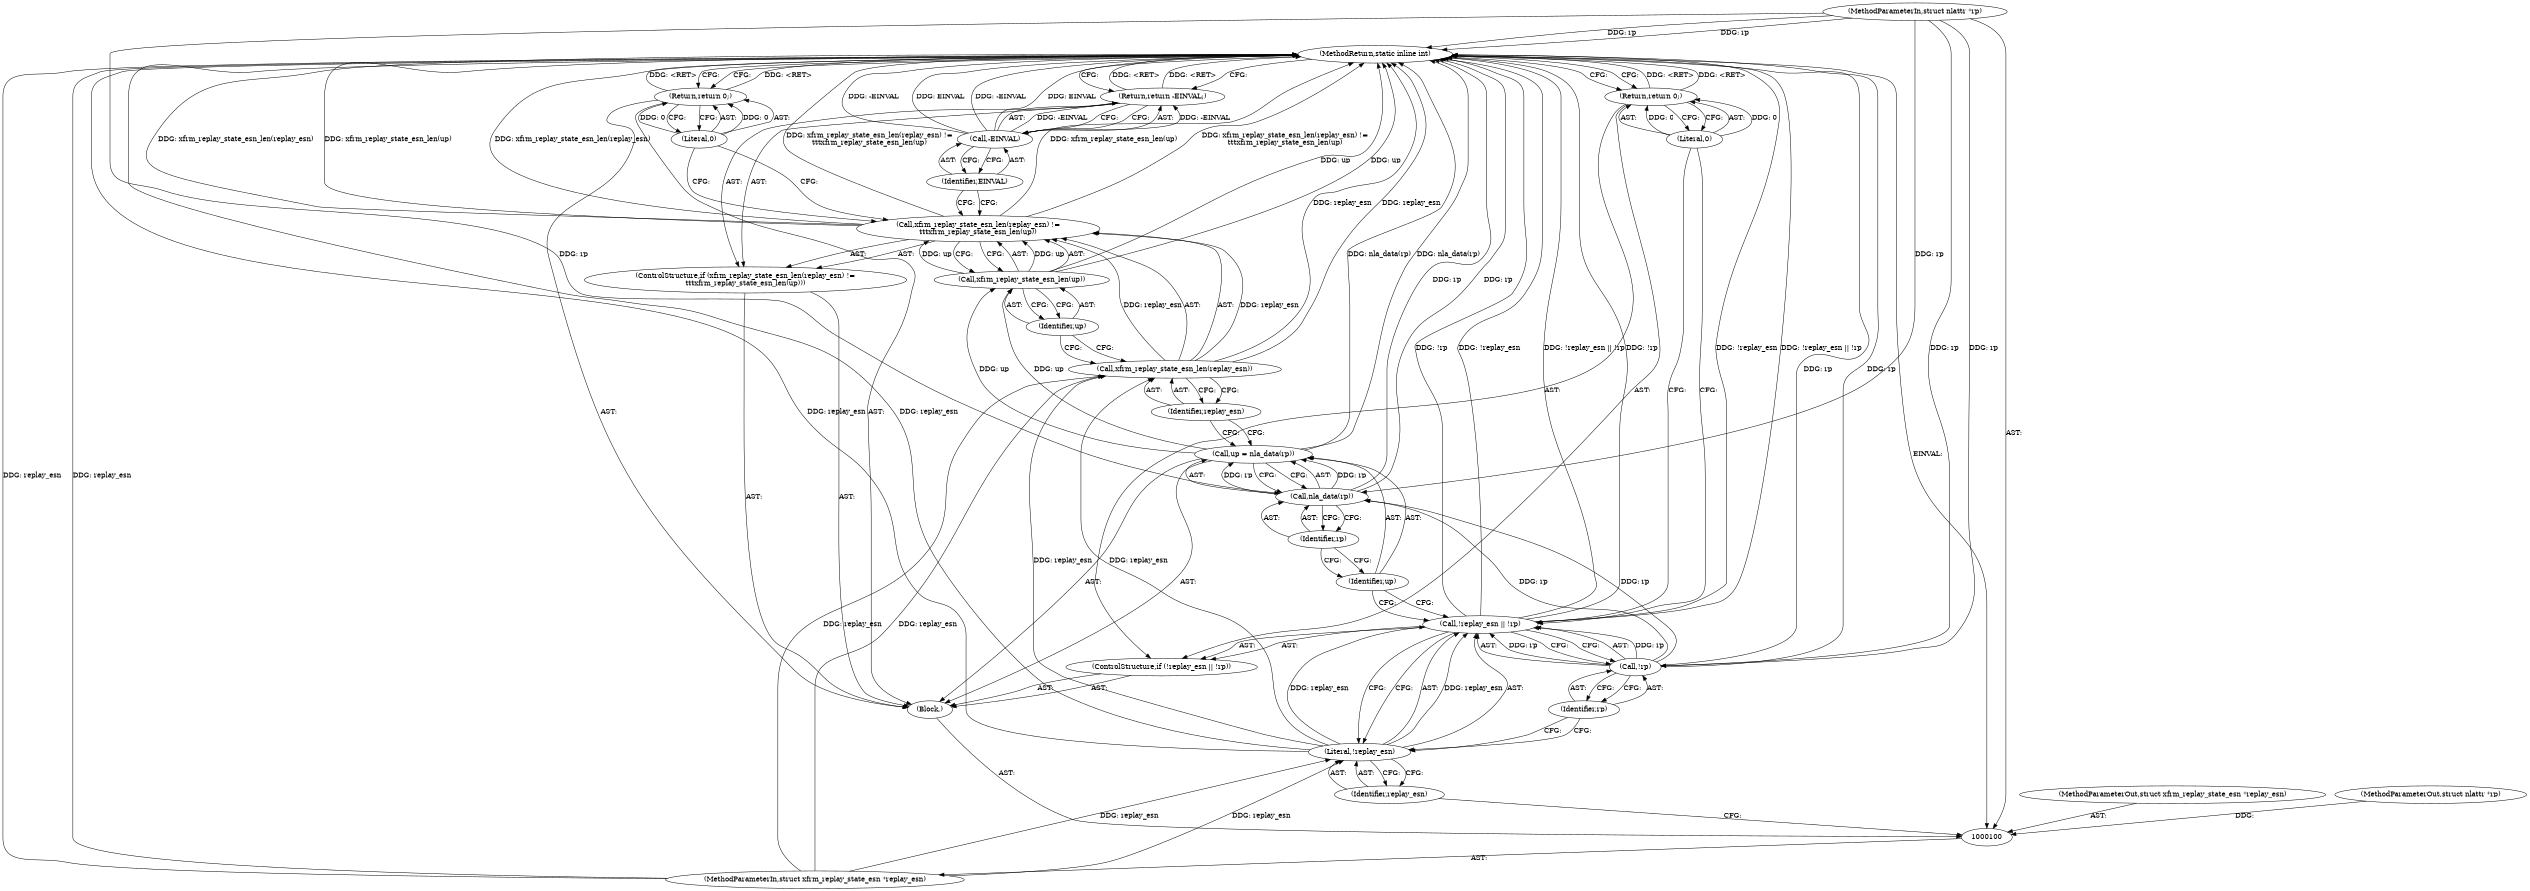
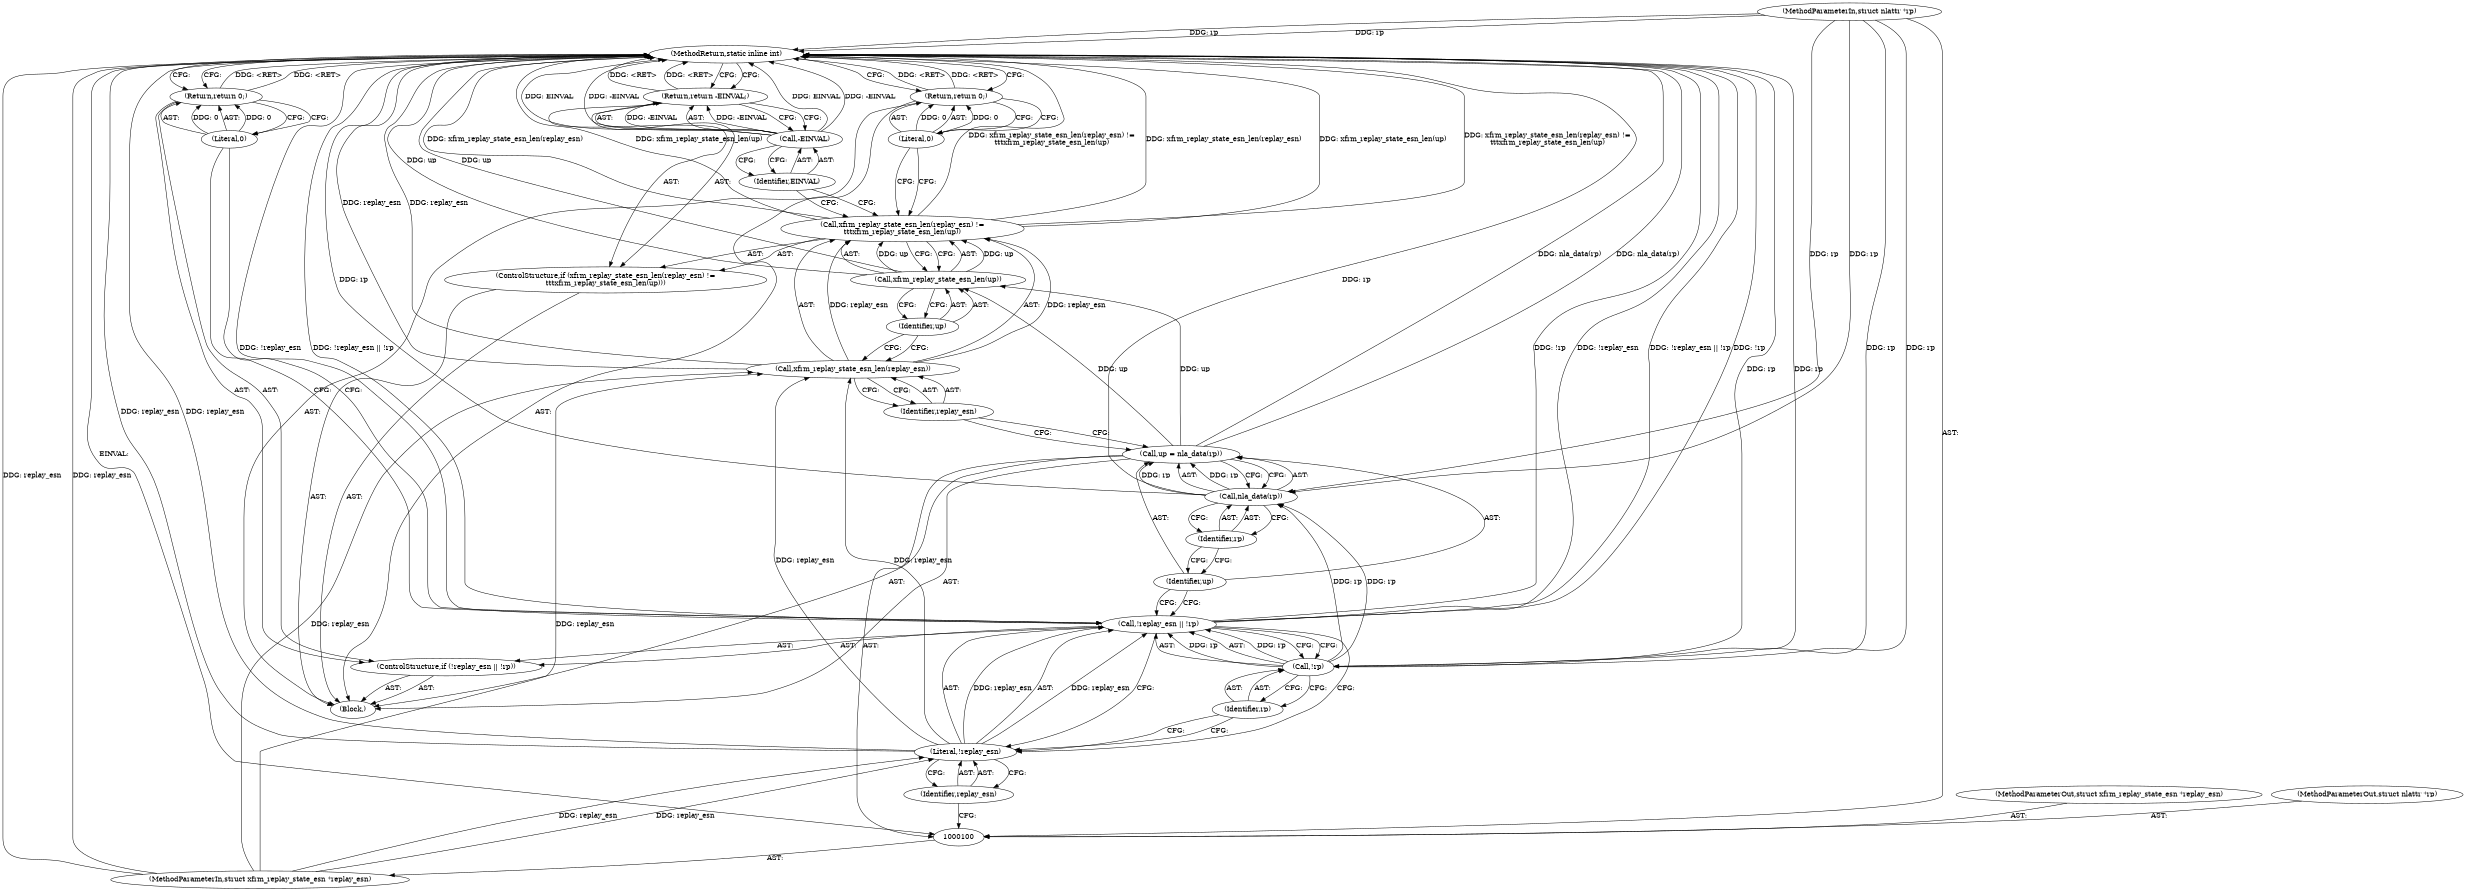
(2246, 816) -> (2160, 816)
(1429, 833) -> (876, 575)
